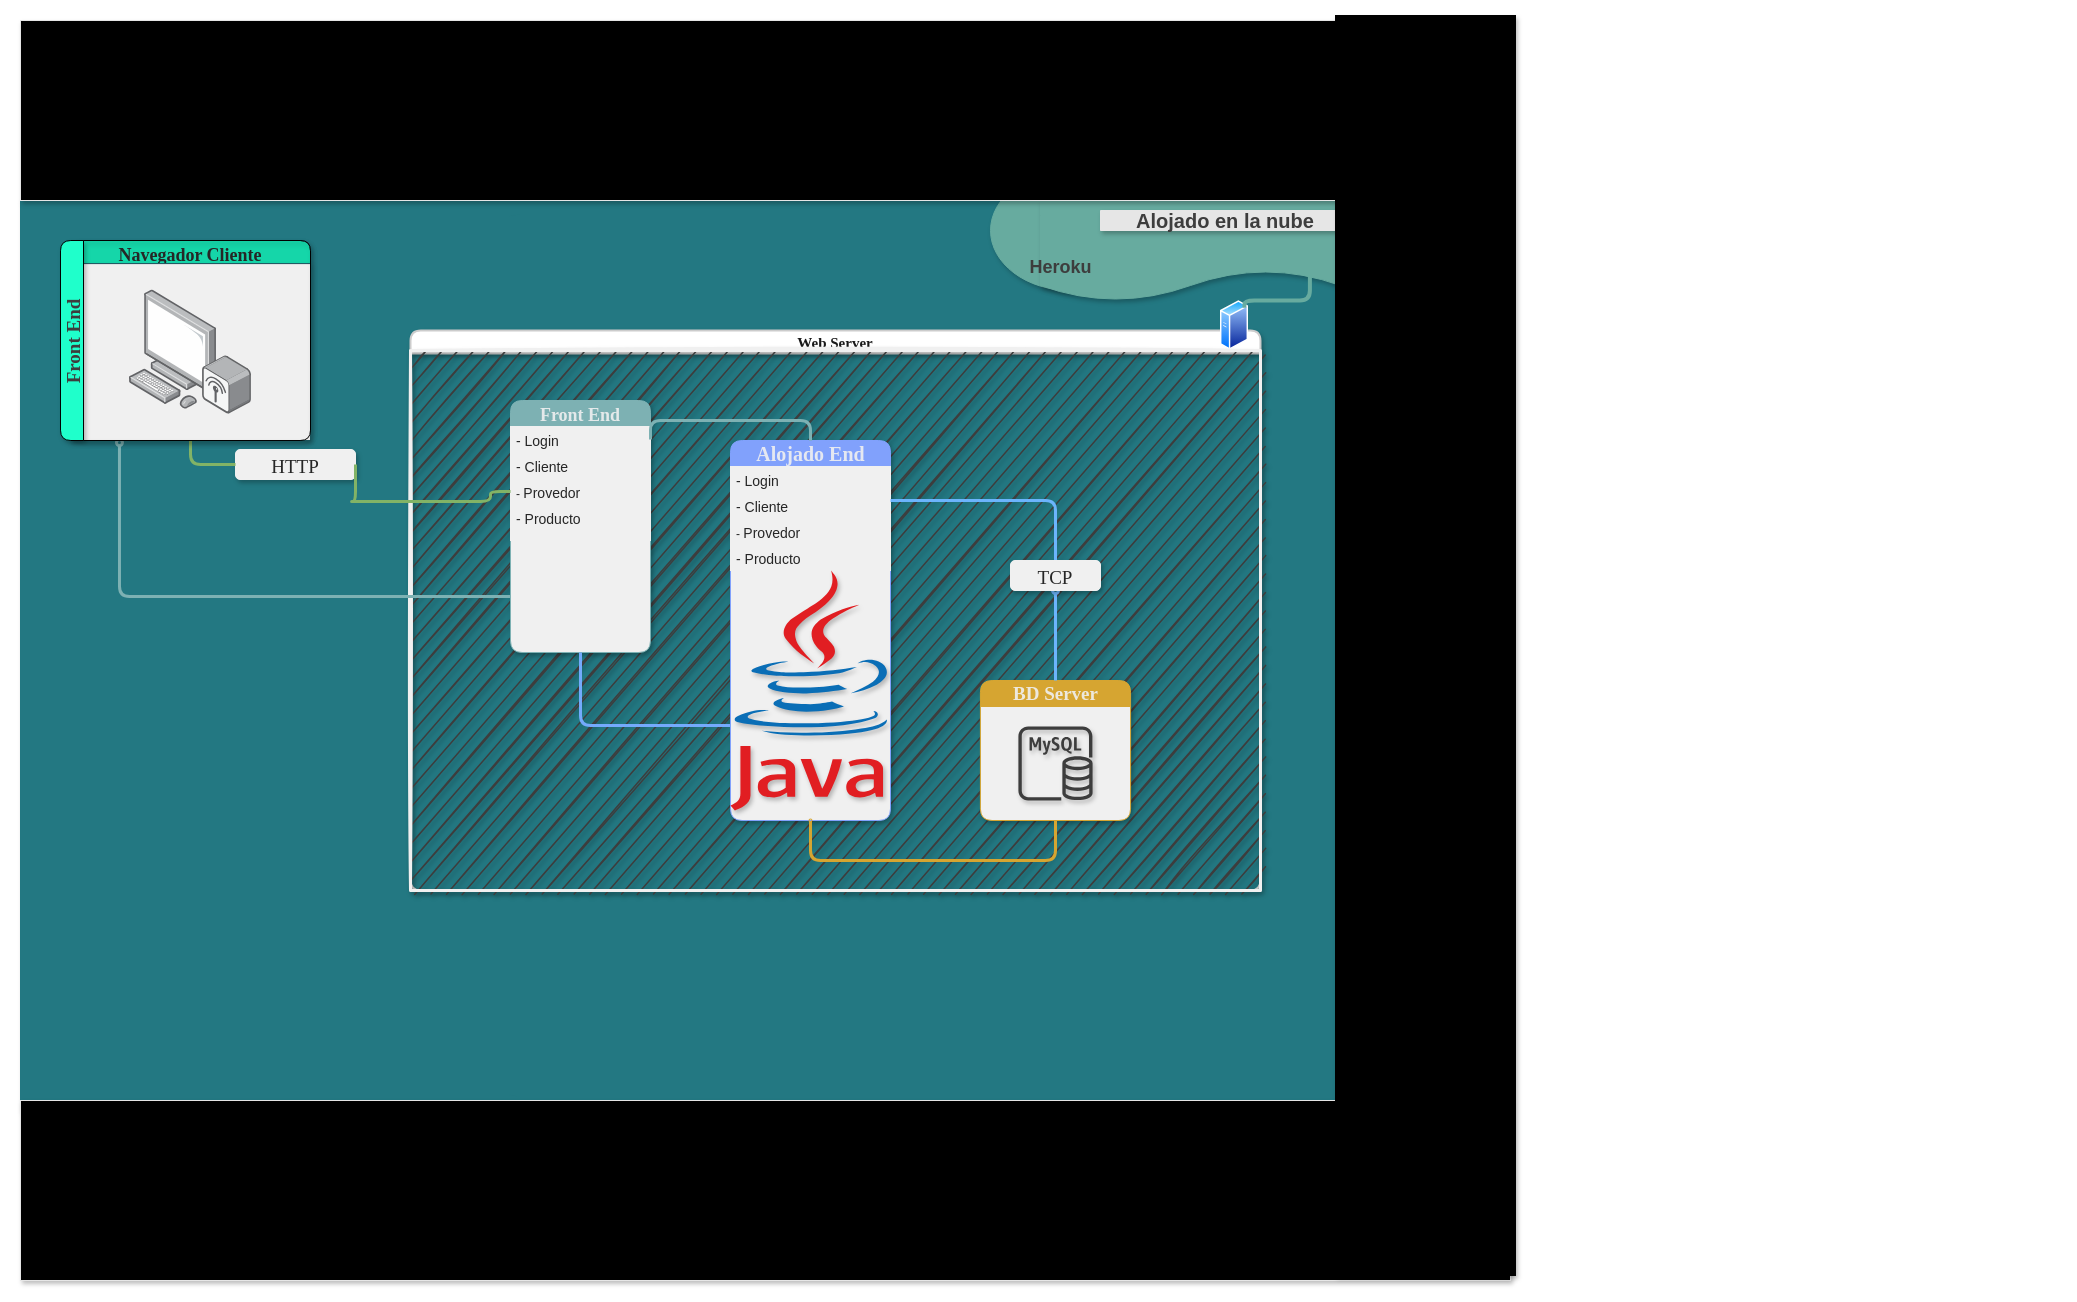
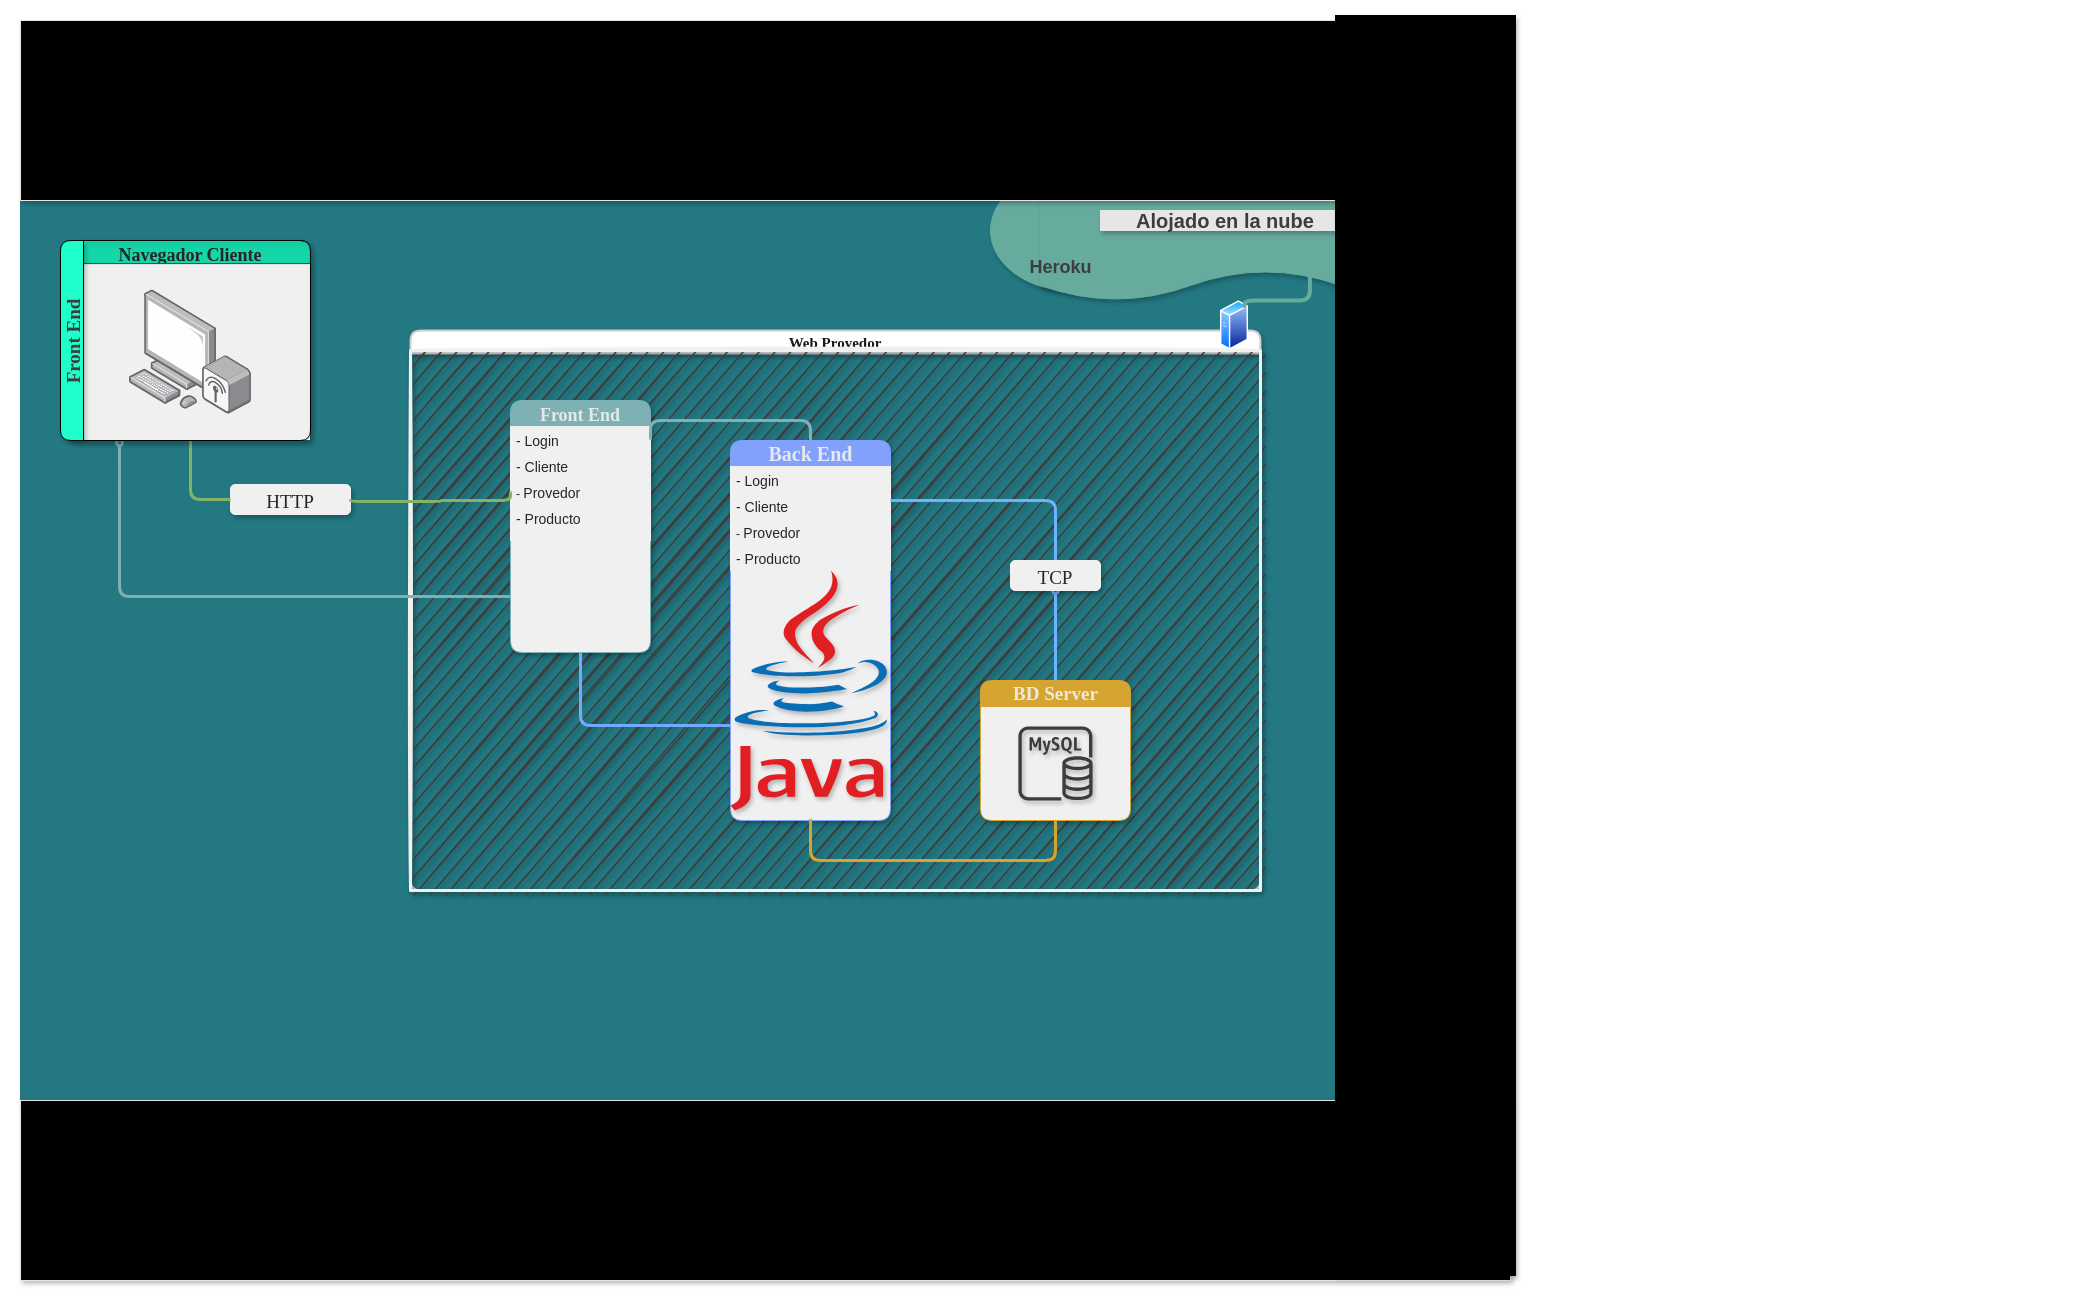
(835, 343) -> (835, 343)
(811, 454) -> (811, 454)
(296, 465) -> (291, 500)
